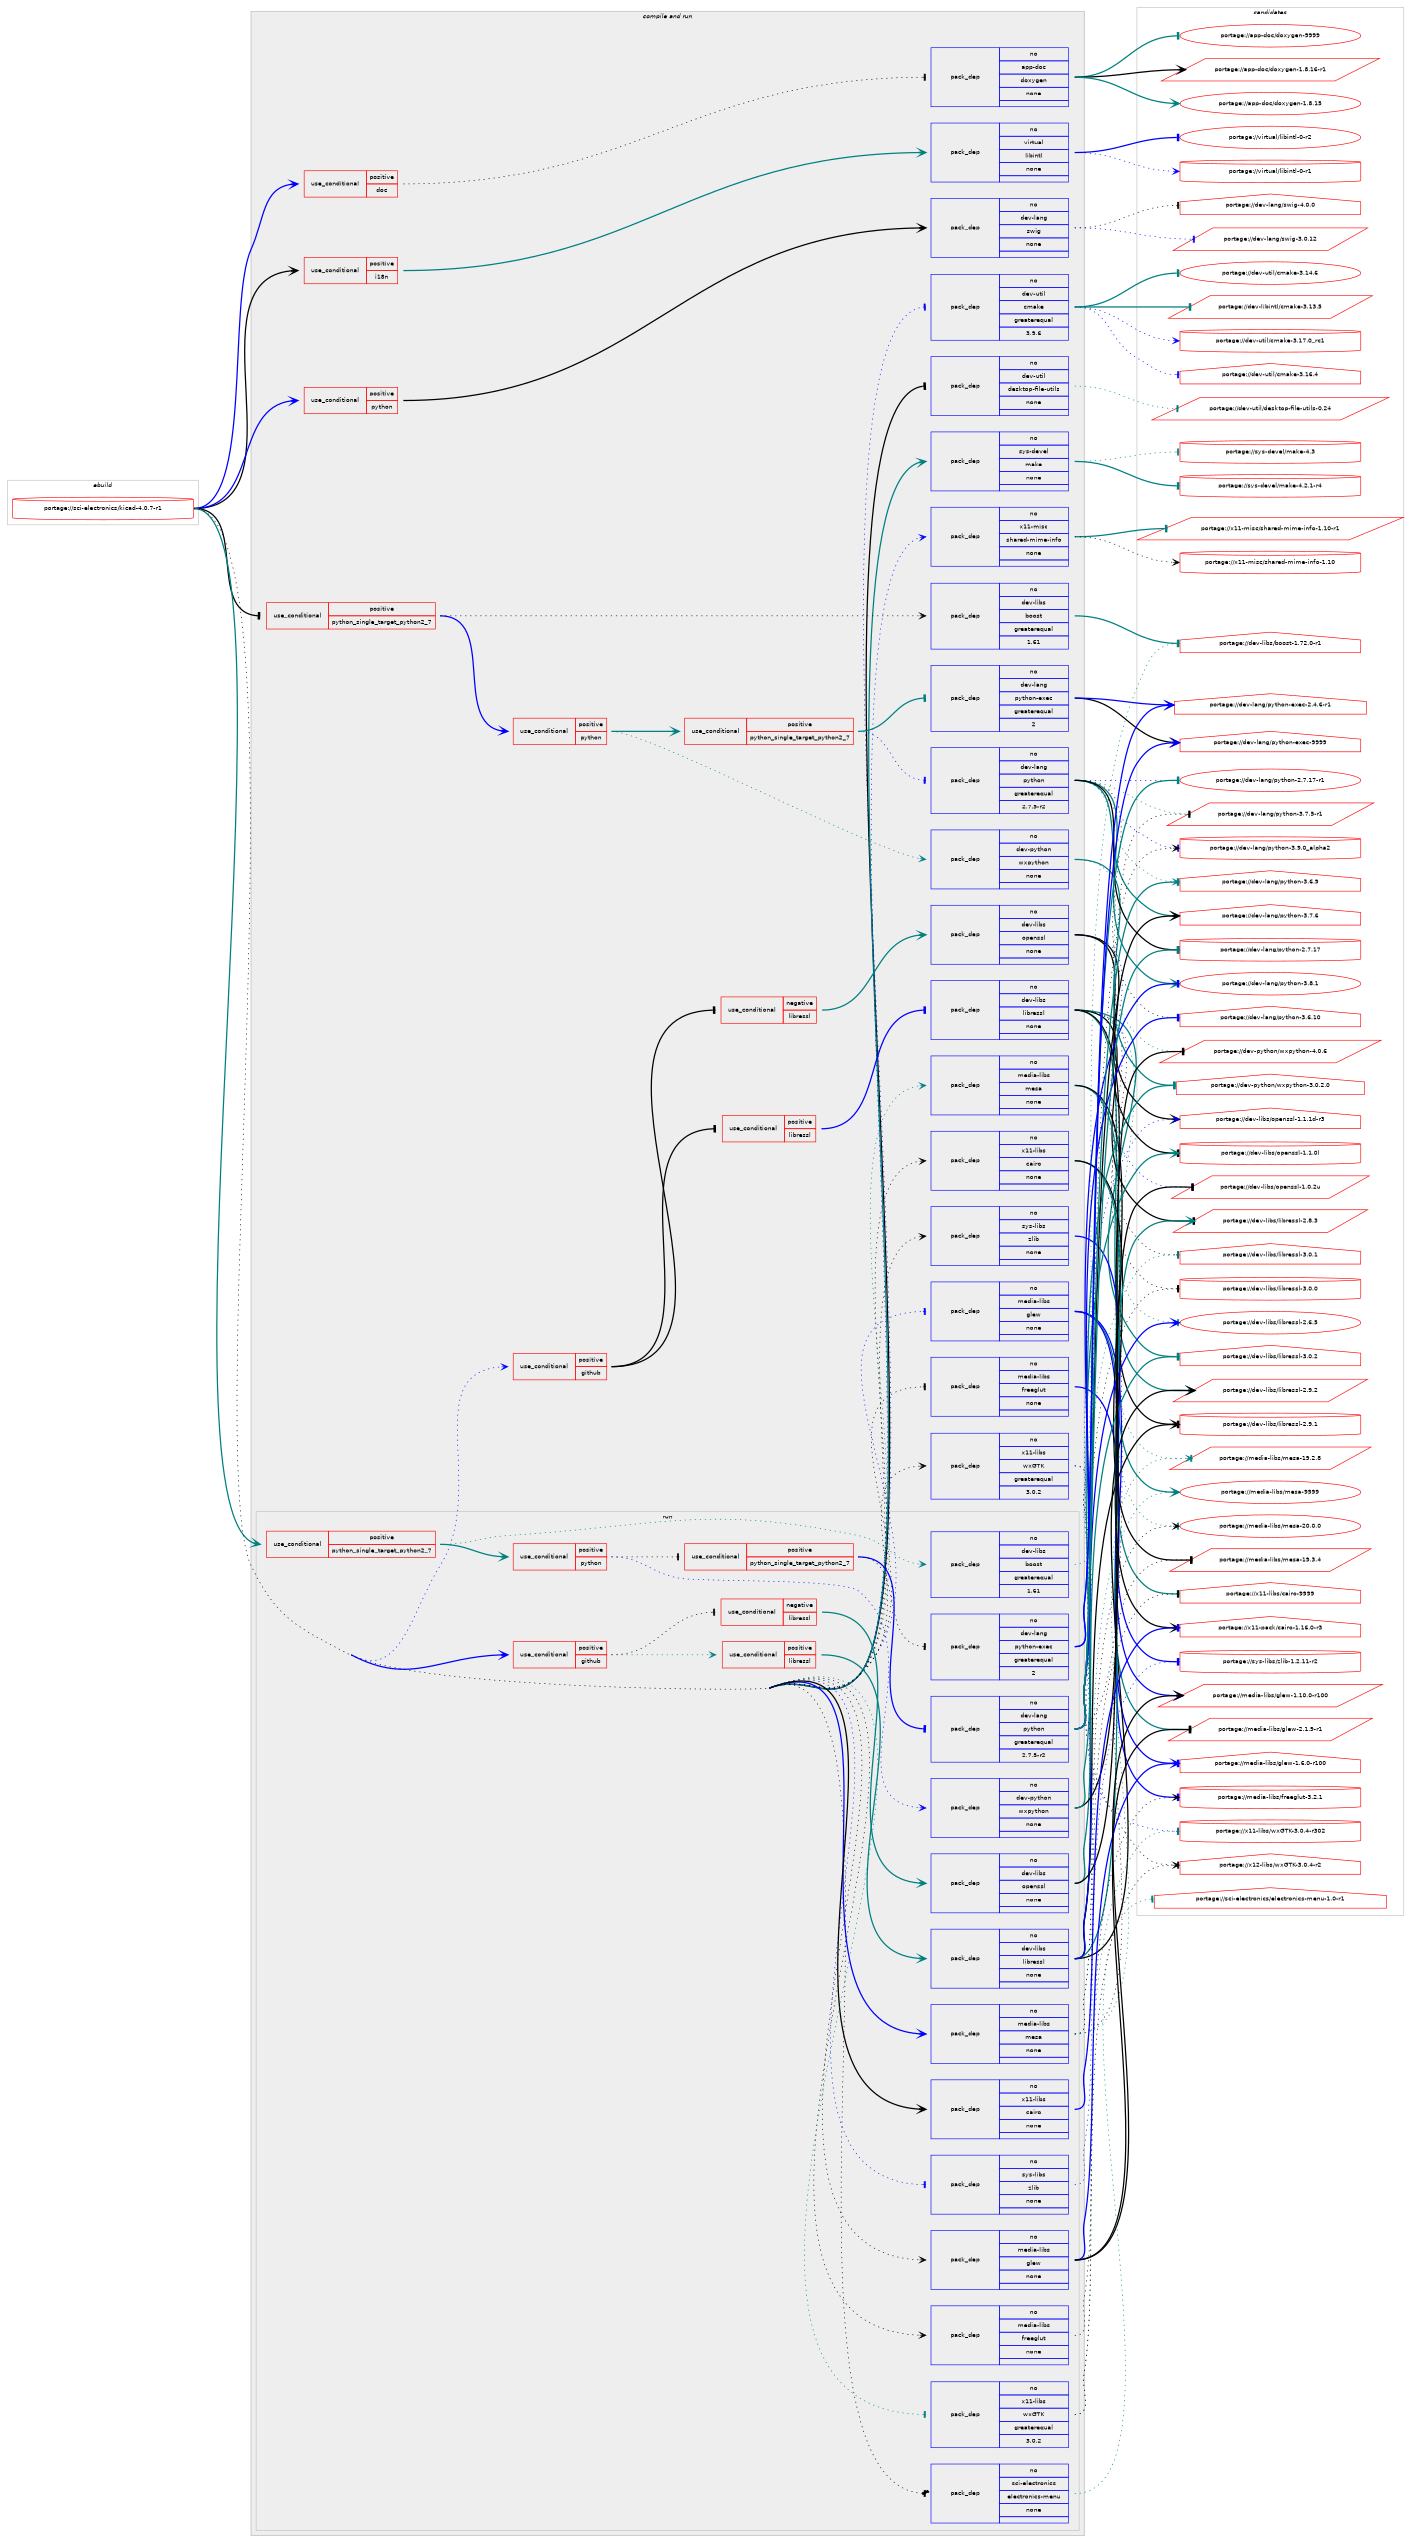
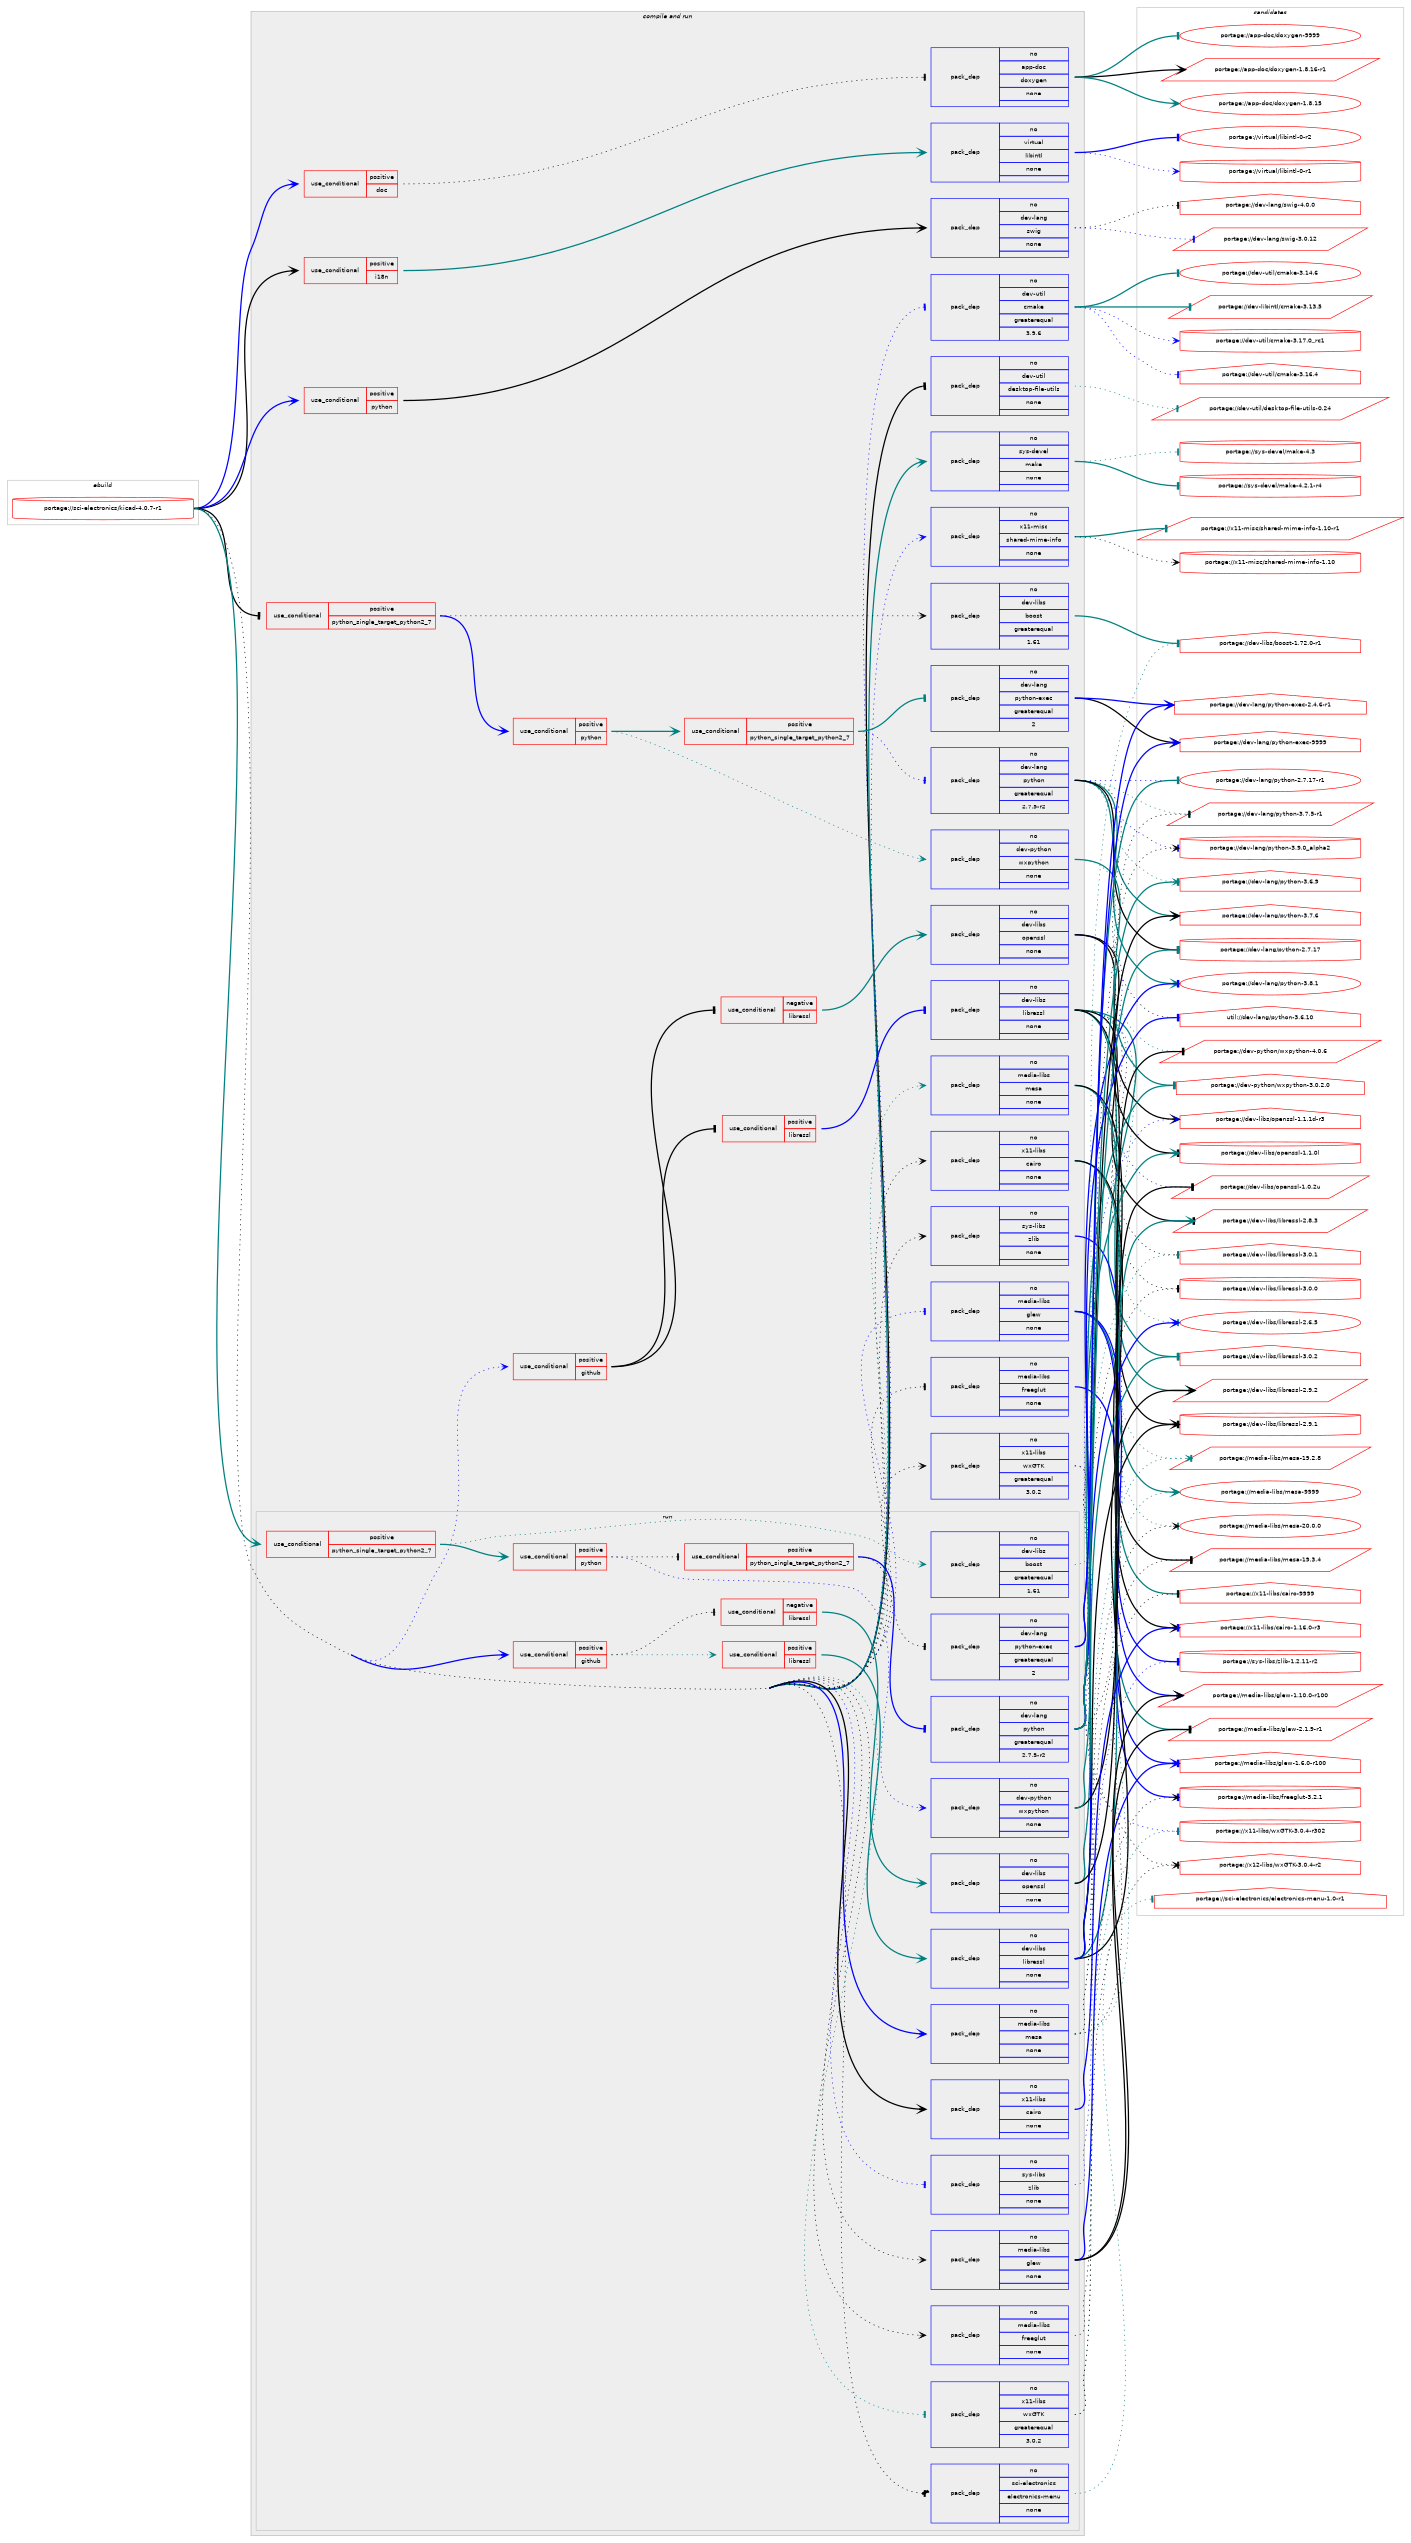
(1270, 1018) -> (1270, 1018)
(1270, 1628) -> (1270, 1628)
